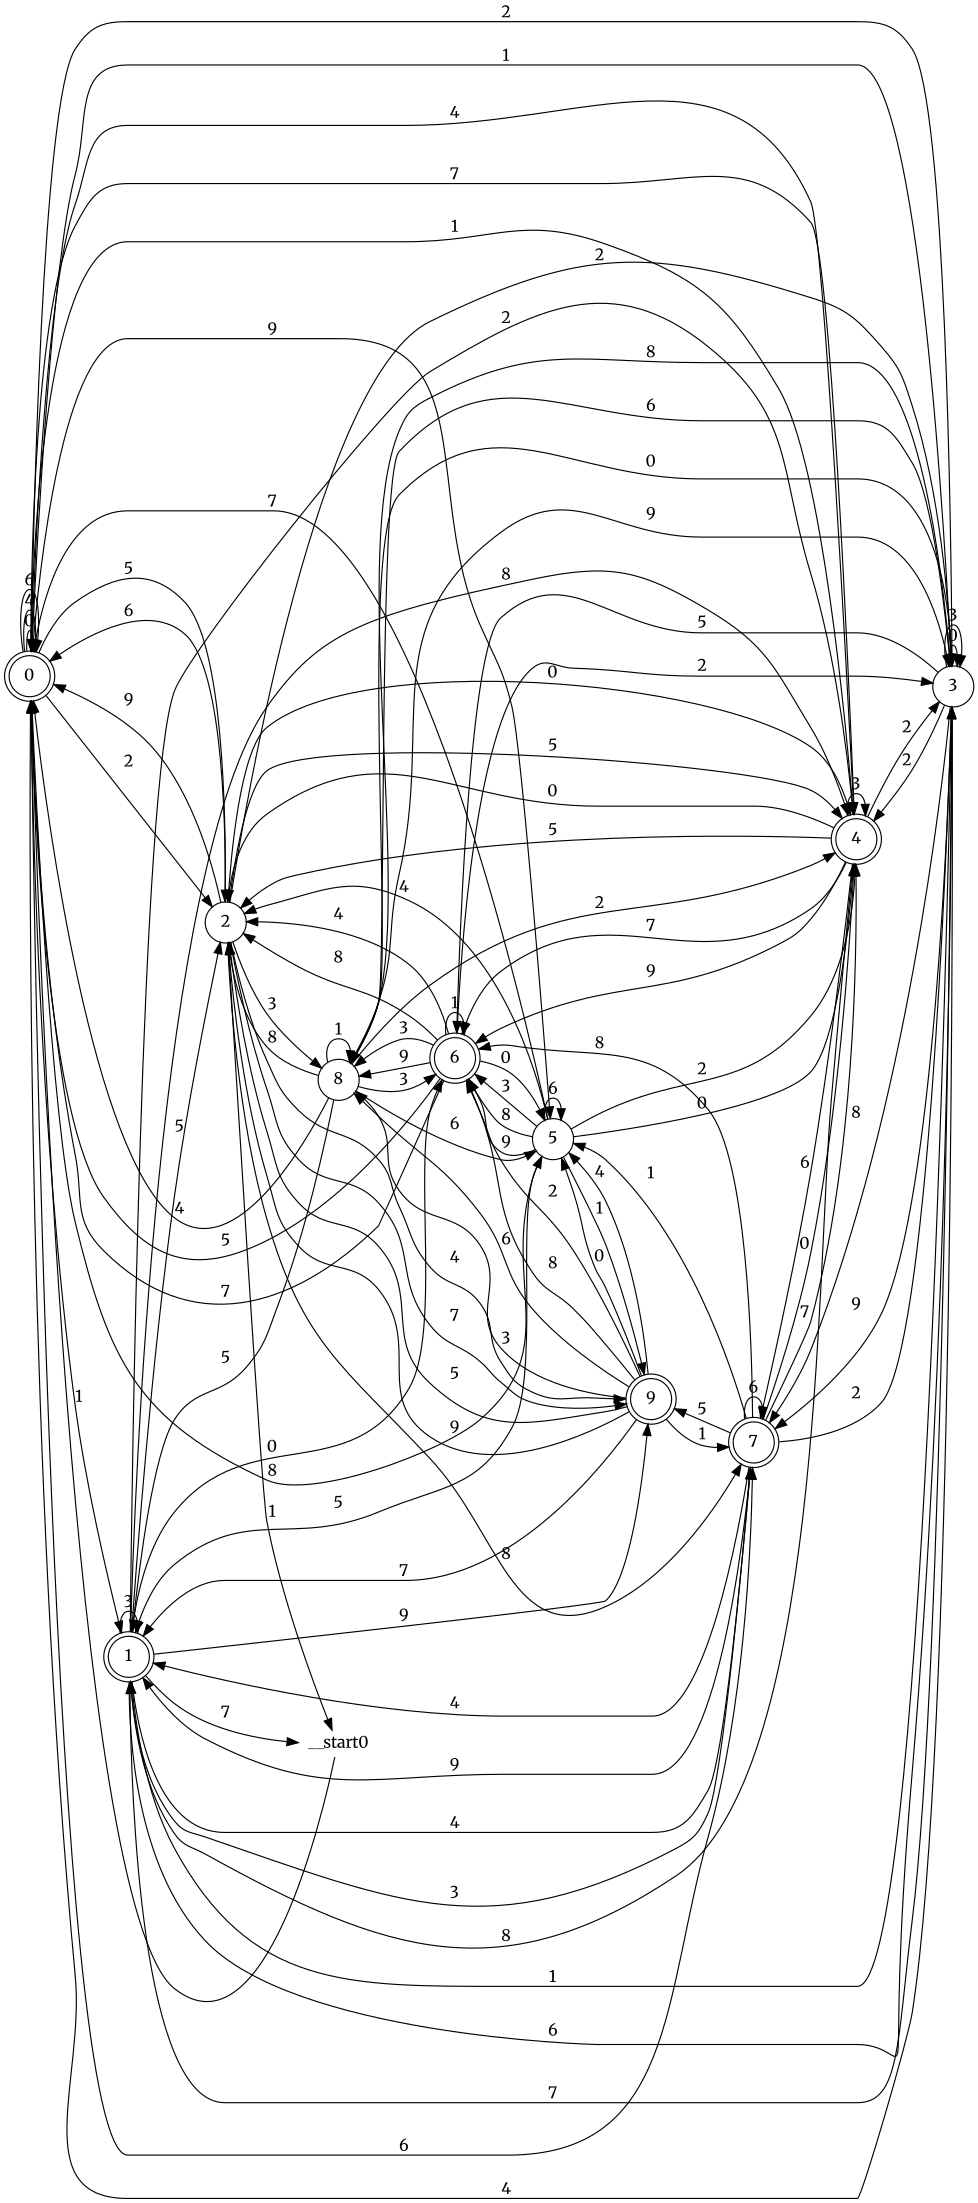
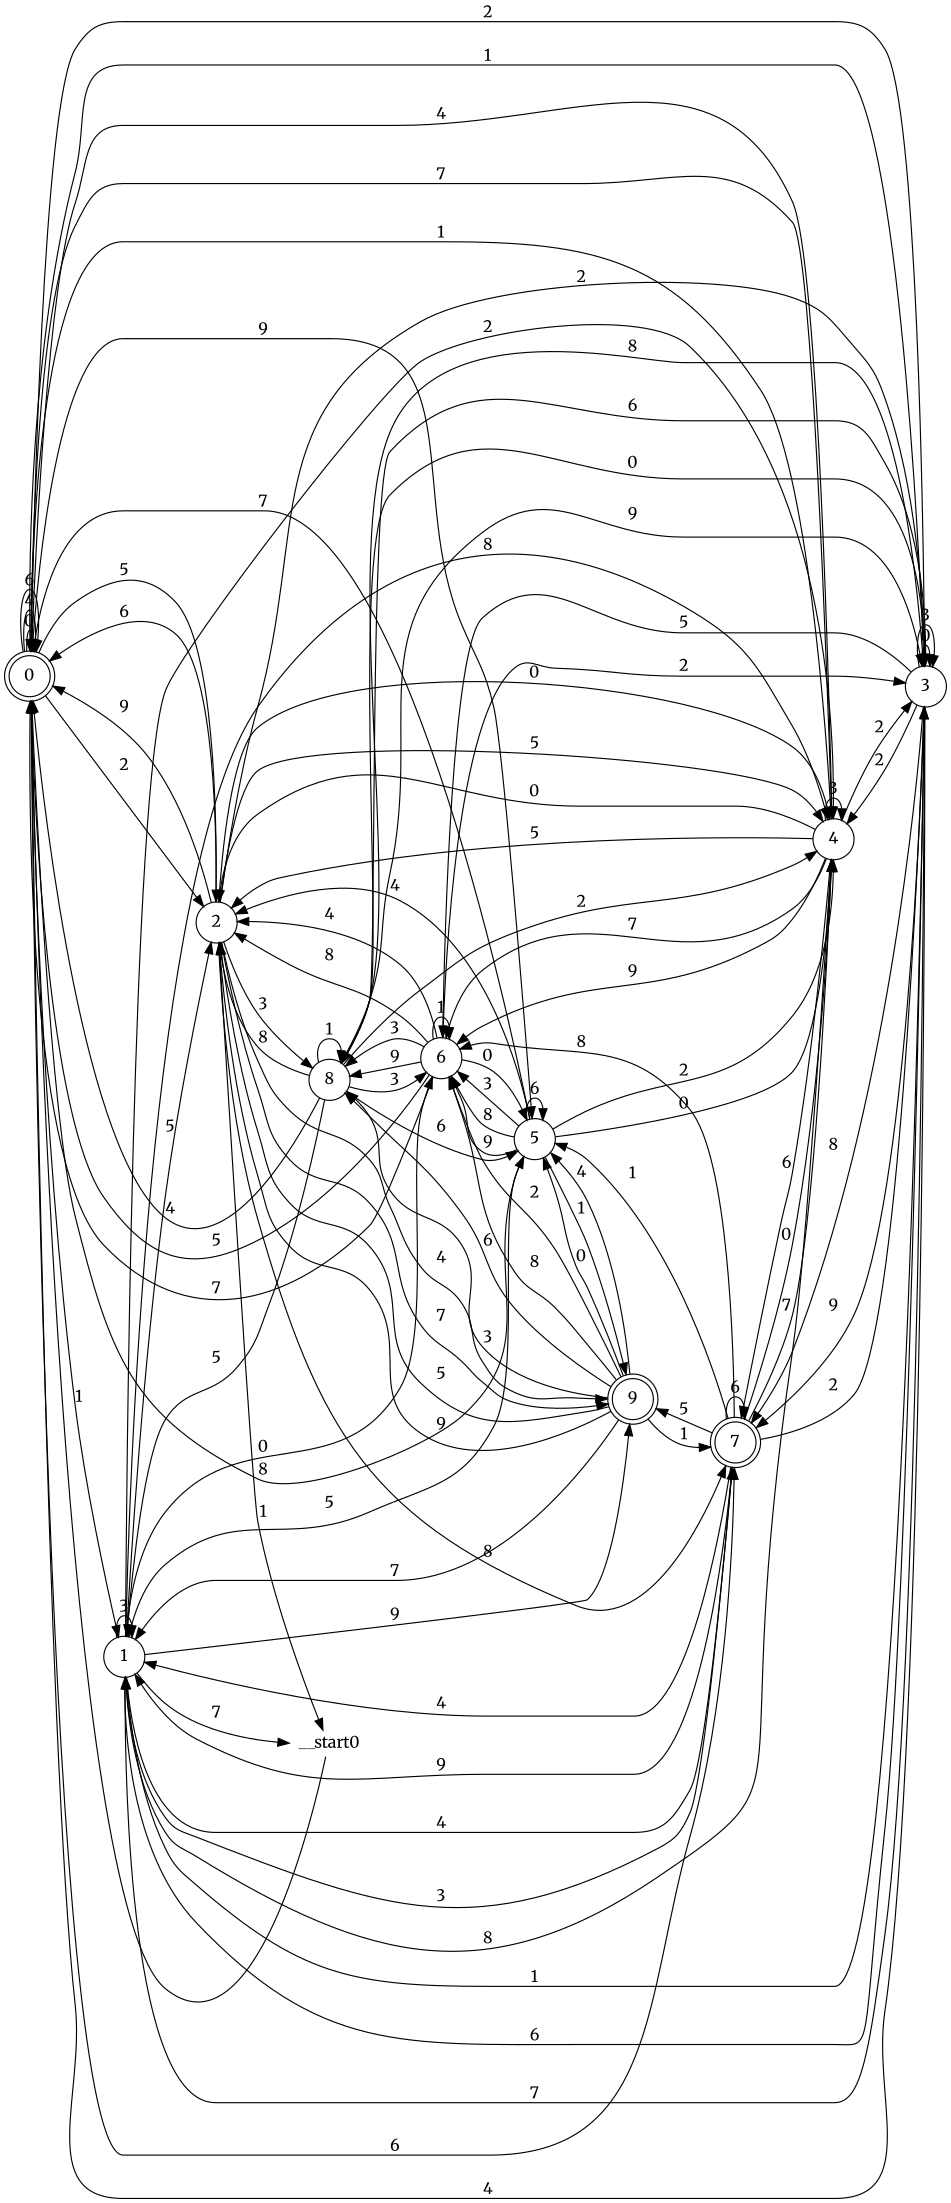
(856, 839) -> (834, 839)
(455, 1058) -> (441, 1058)
(129, 1657) -> (124, 1657)
